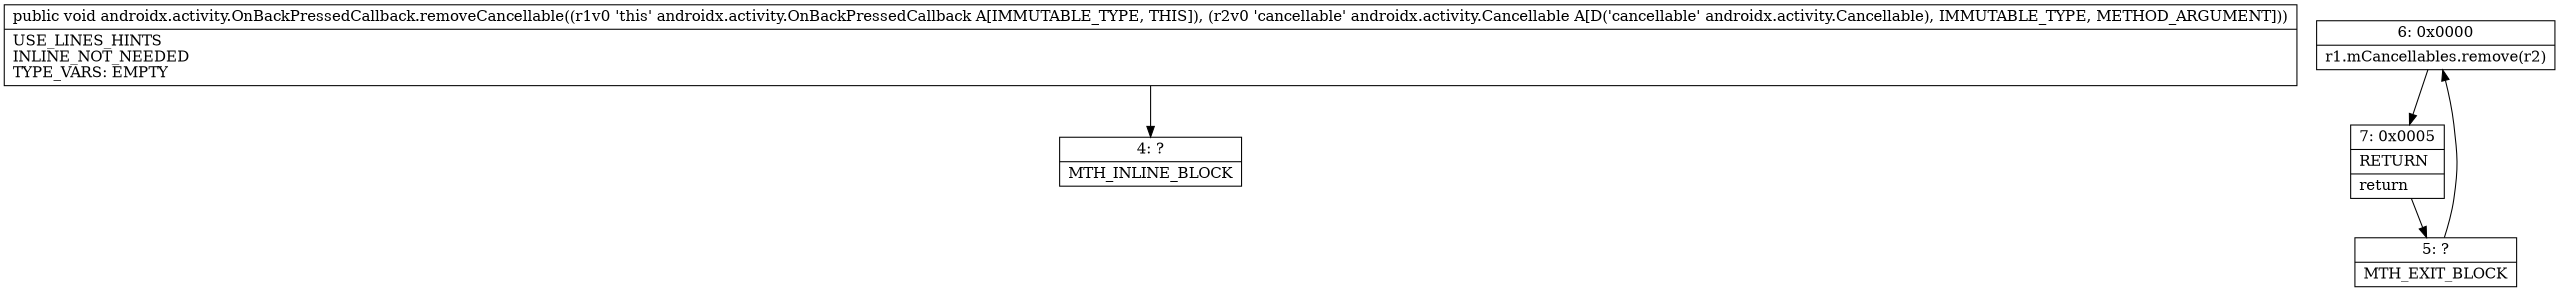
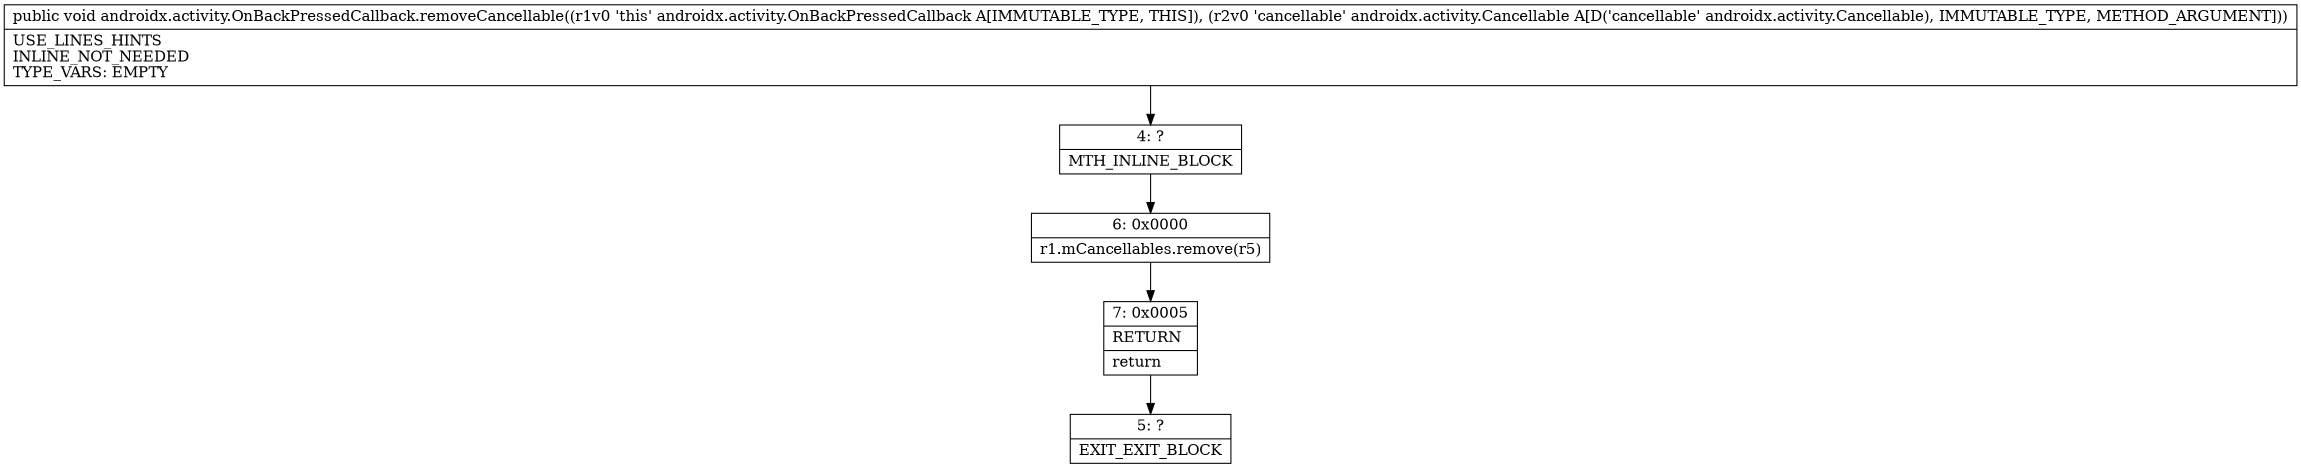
(2436, 57) -> (1151, 249)
(2457, 159) -> (1151, 188)
(2436, 274) -> (1151, 451)
